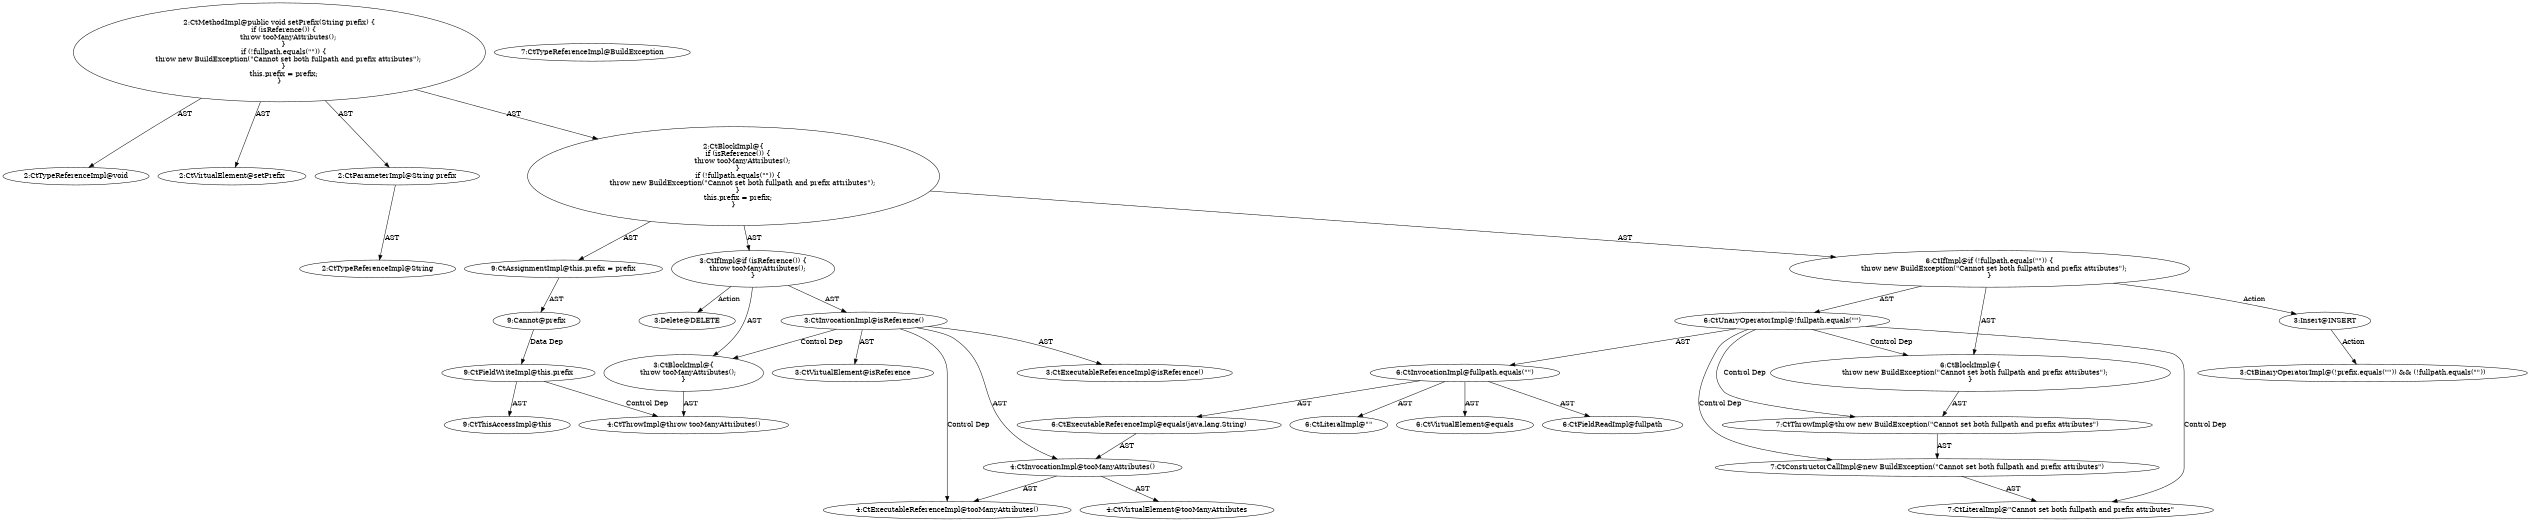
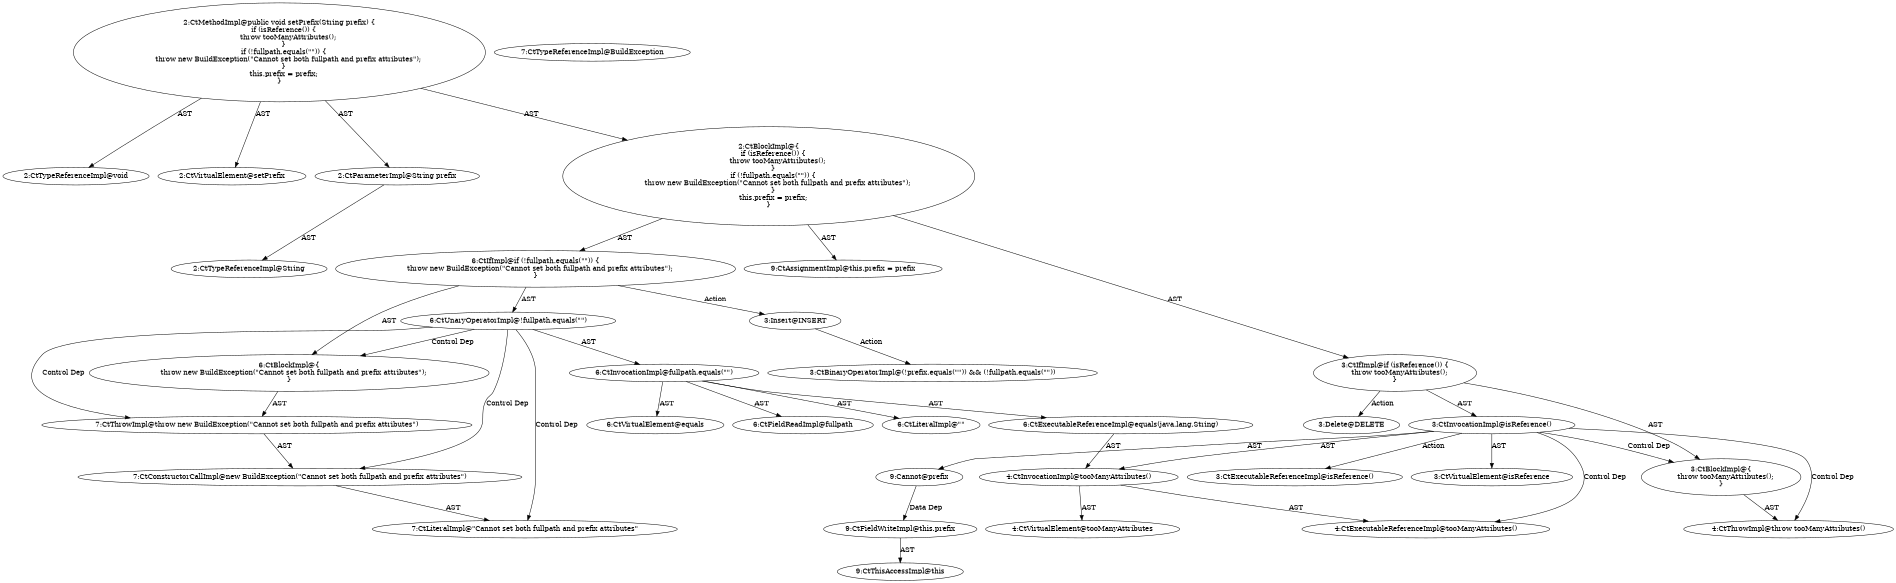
(551, 293) -> (1188, 446)
(1046, 342) -> (1434, 446)
(598, 398) -> (1719, 439)
